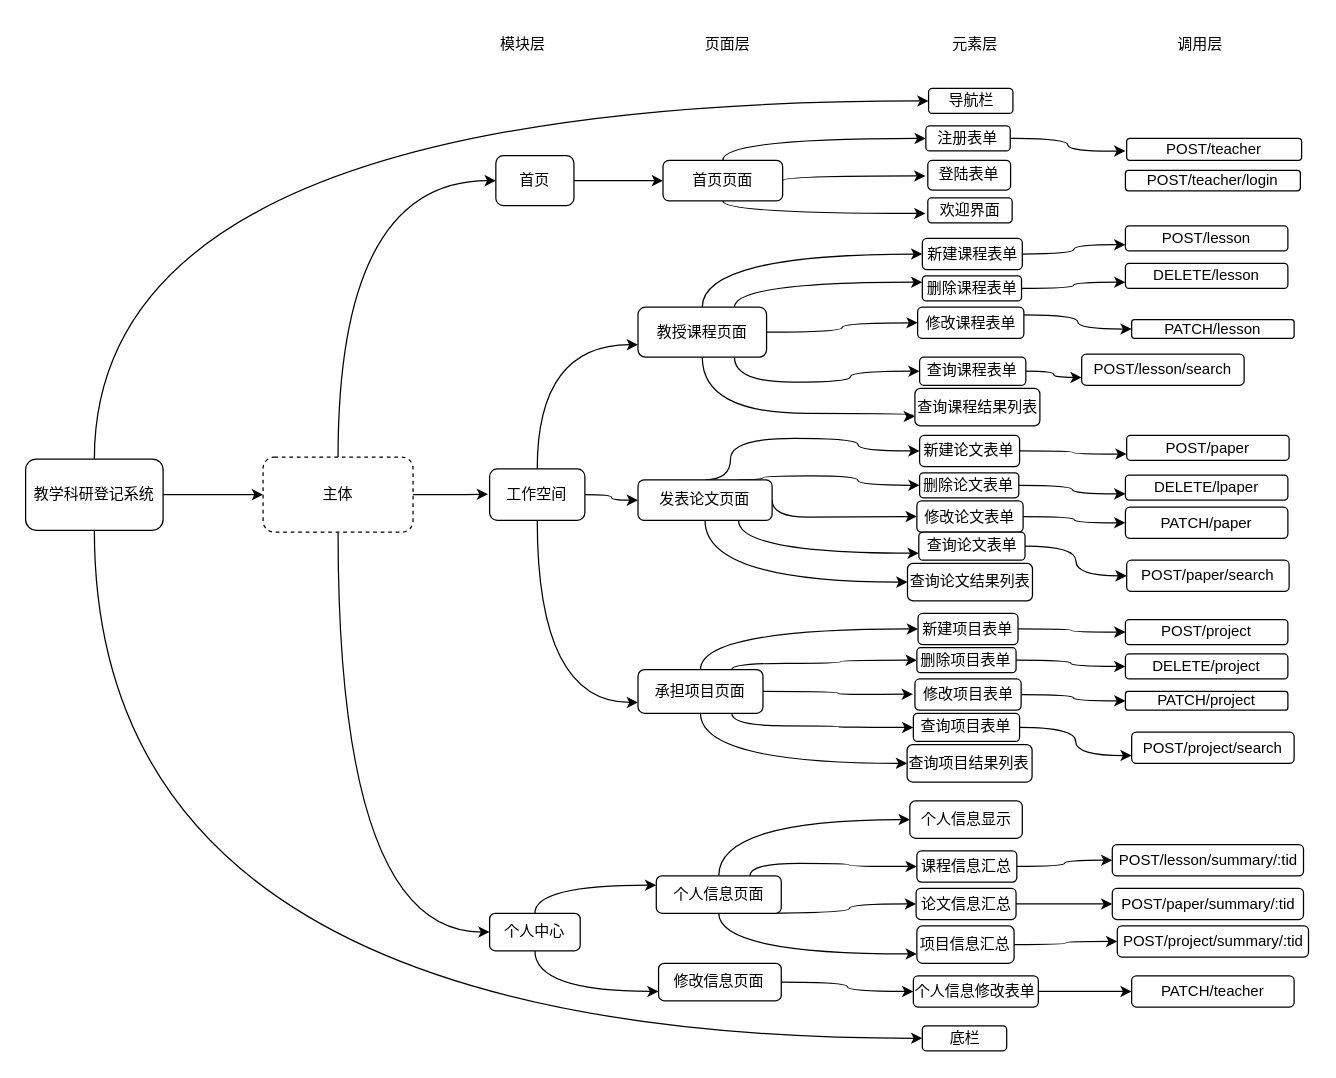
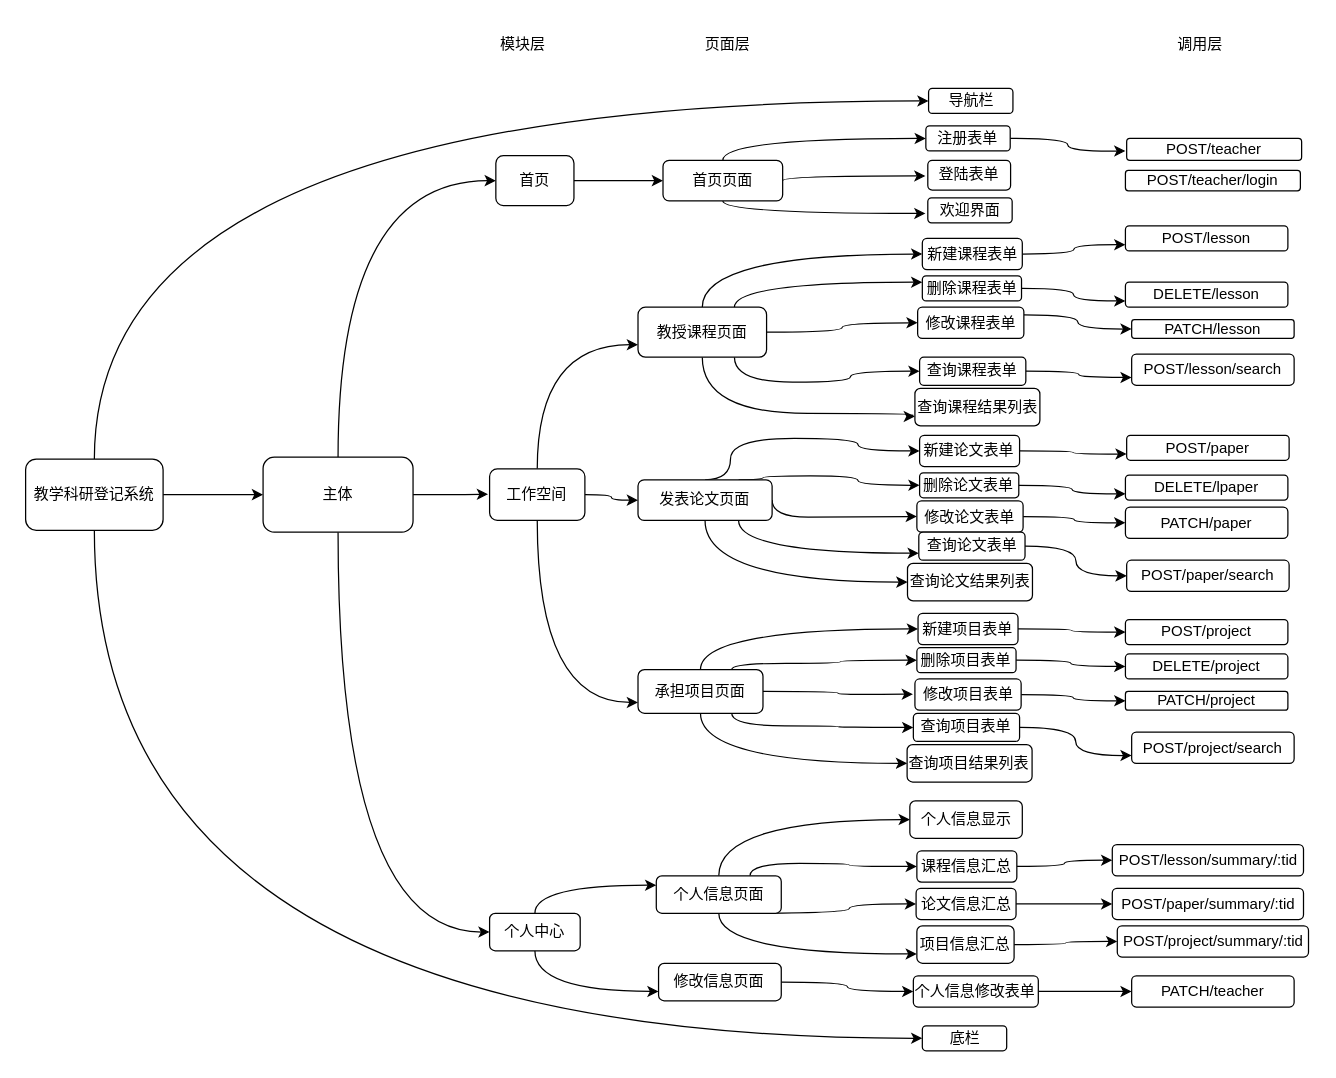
(976, 44) -> none
(1207, 276) -> (1207, 294)
(1163, 369) -> (1213, 369)
(338, 494) -> (338, 494)
